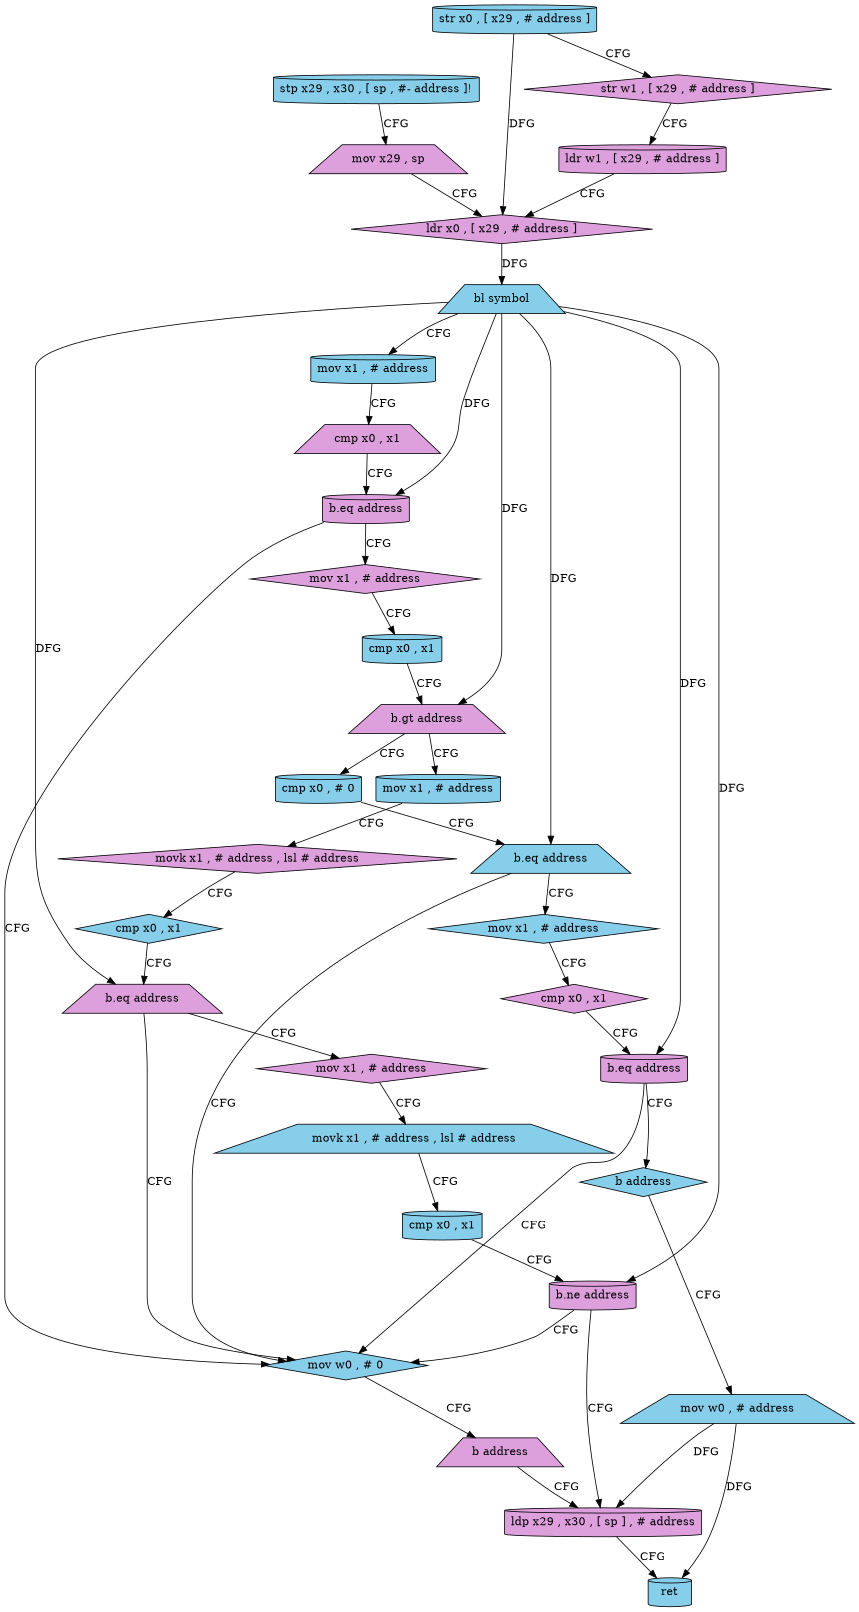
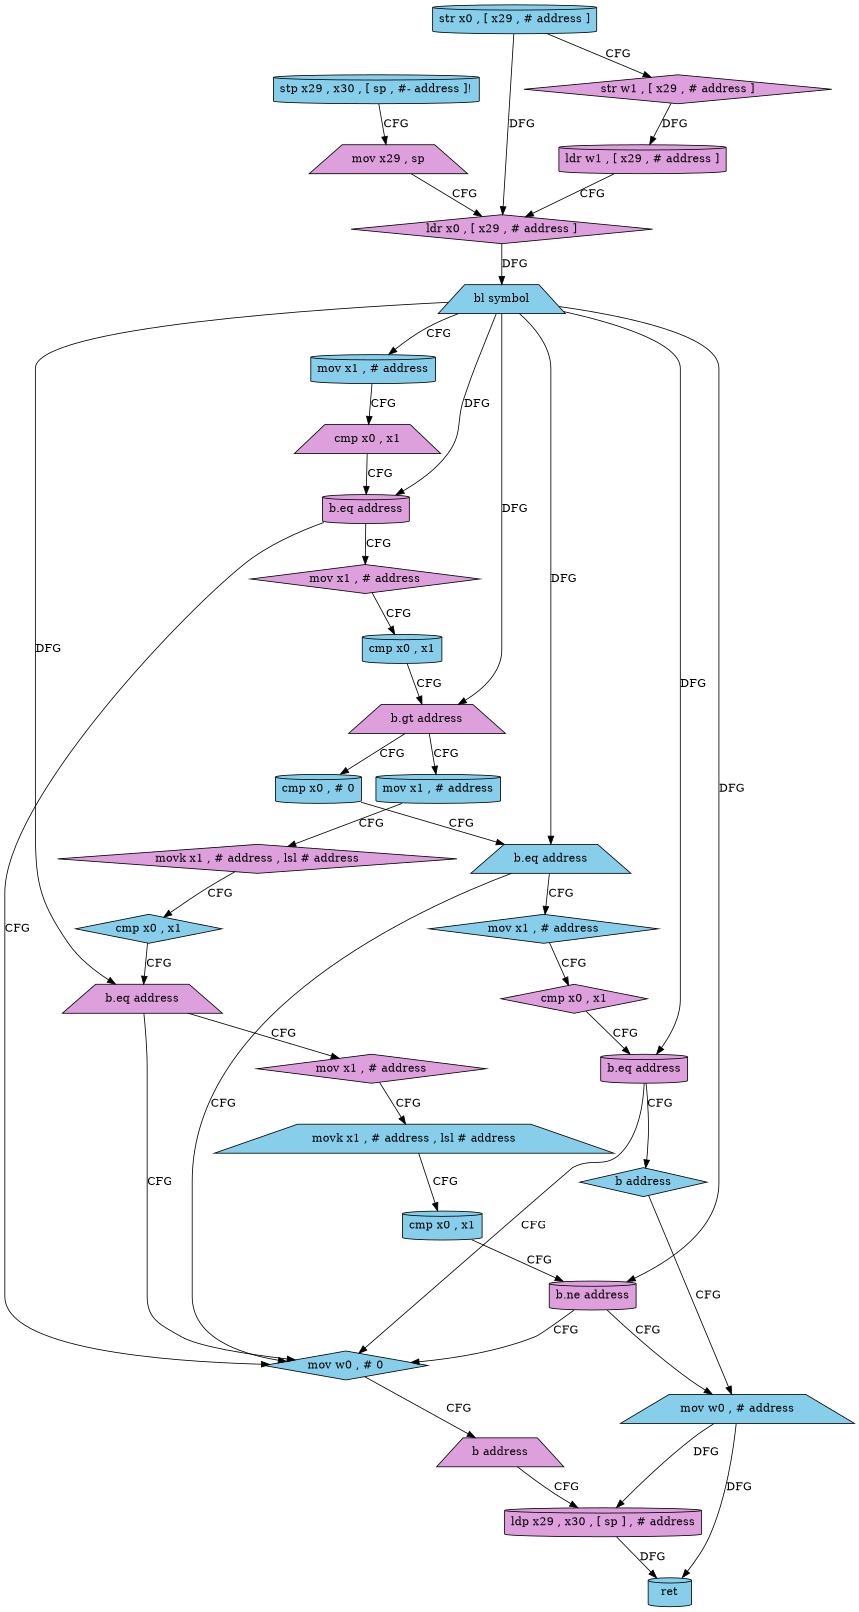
(675, 124) -> (675, 124)
(587, 1405) -> (655, 1352)
(653, 1557) -> (653, 1557)
